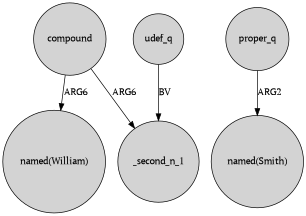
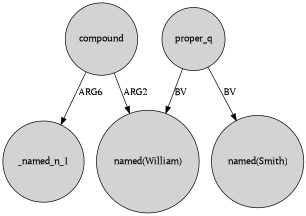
(158, 39) -> none
none -> (175, 88)
(76, 93) -> (136, 93)
(270, 93) -> (230, 93)
(158, 162) -> (44, 162)
